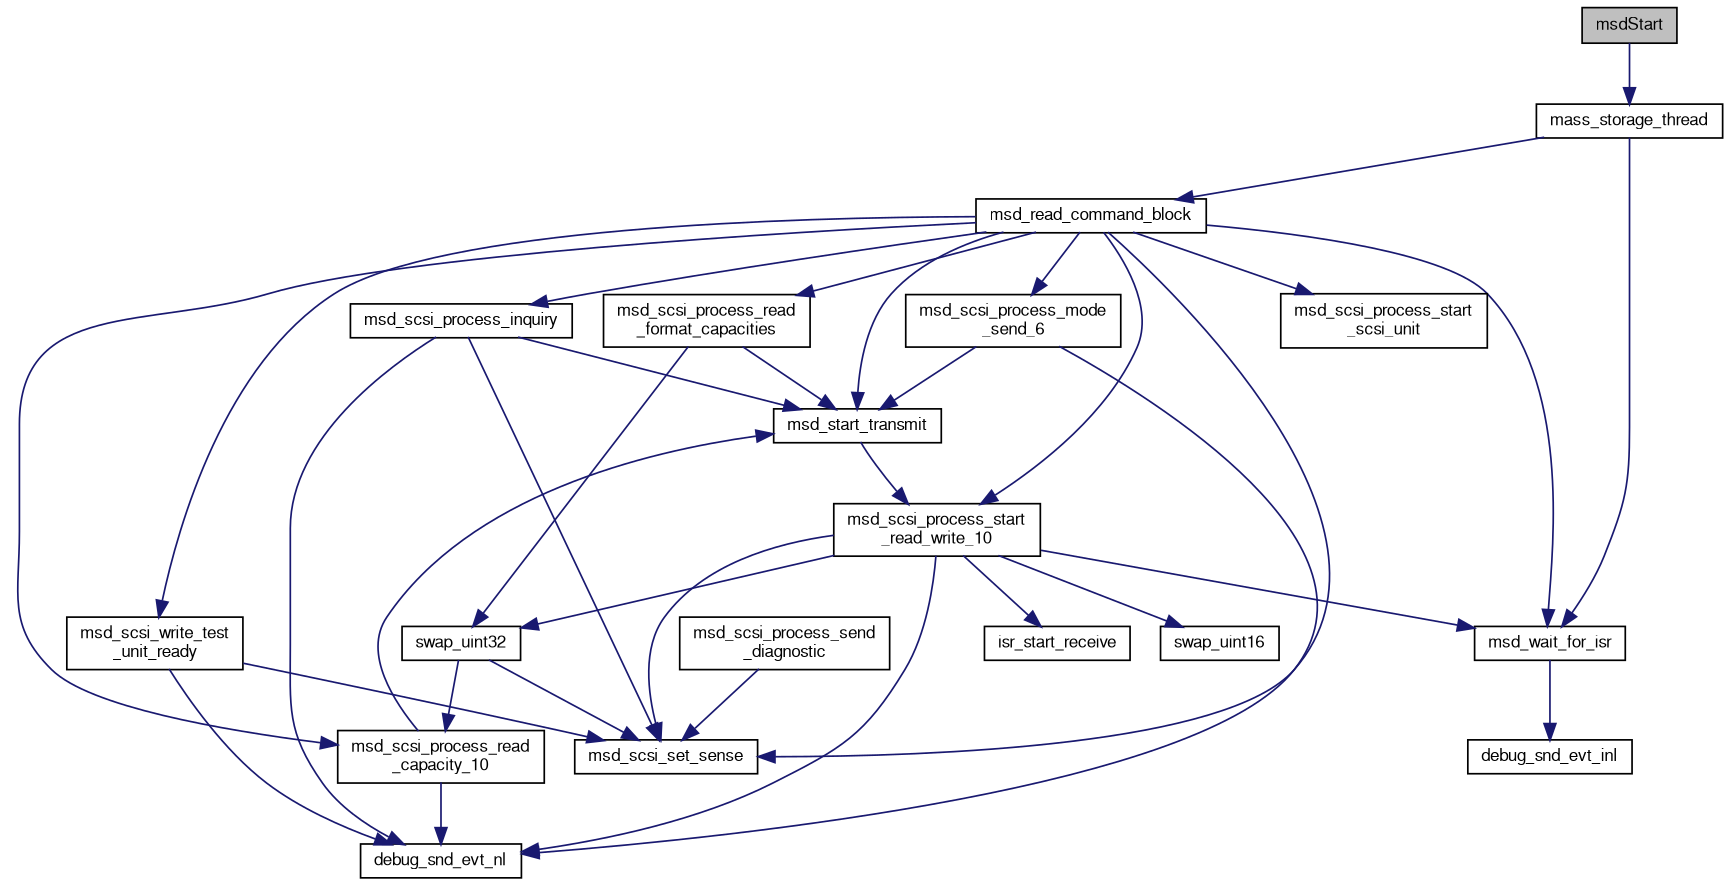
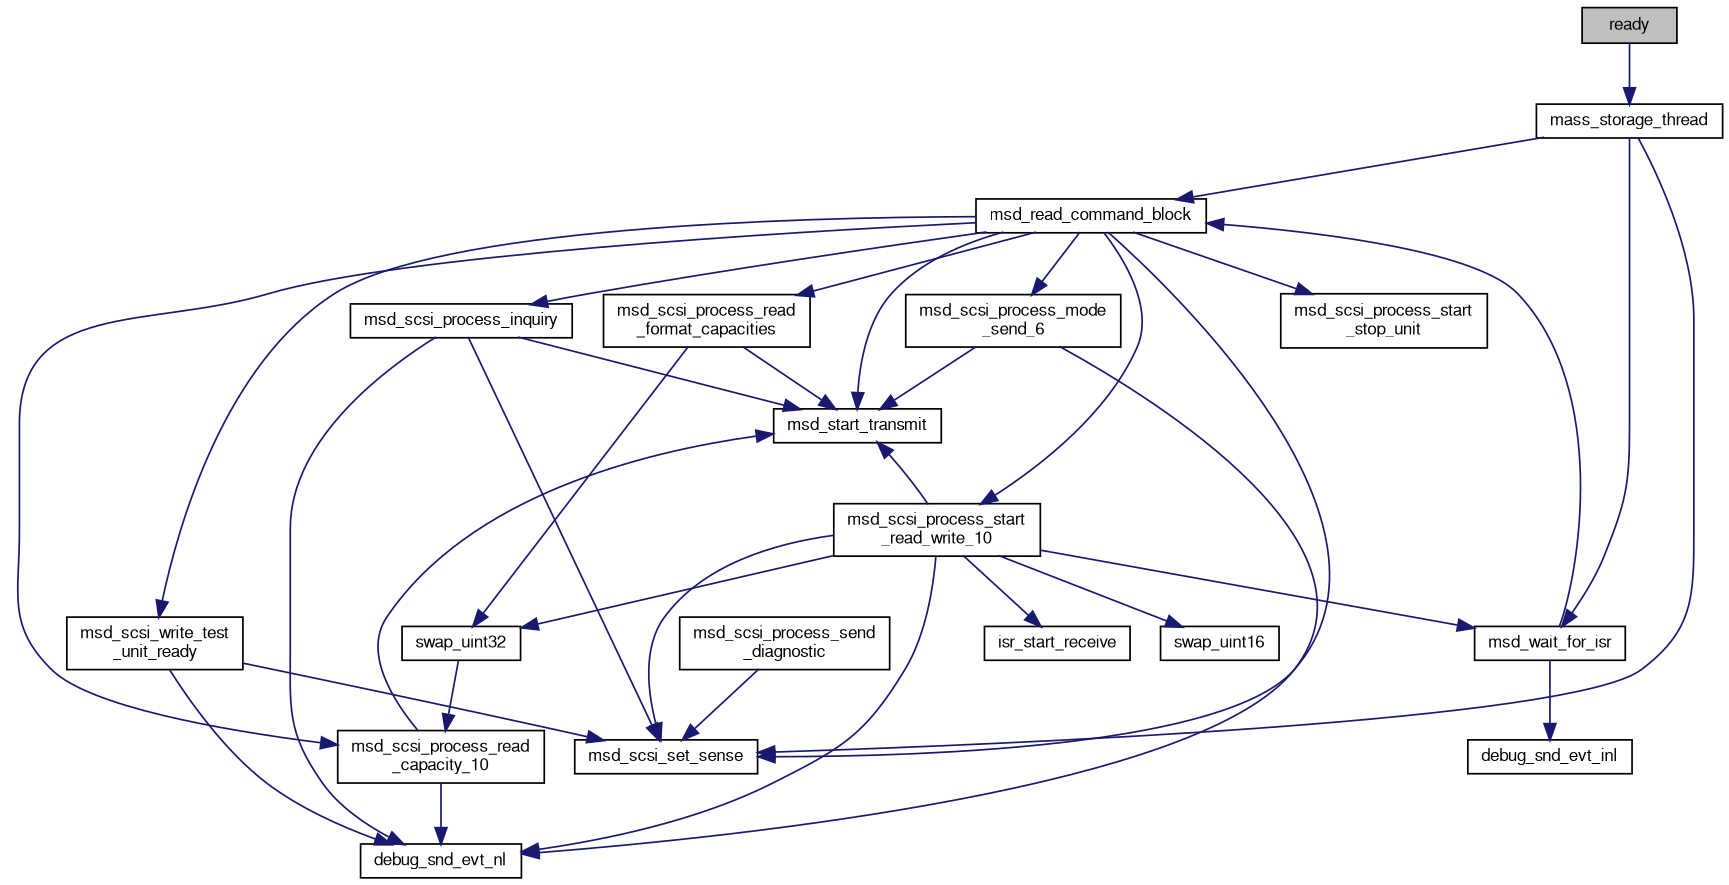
(1630, 25) -> (1630, 25)
(1499, 309) -> (1531, 312)
(1384, 321) -> (1384, 321)
(878, 467) -> (909, 479)
(556, 696) -> (1490, 706)
